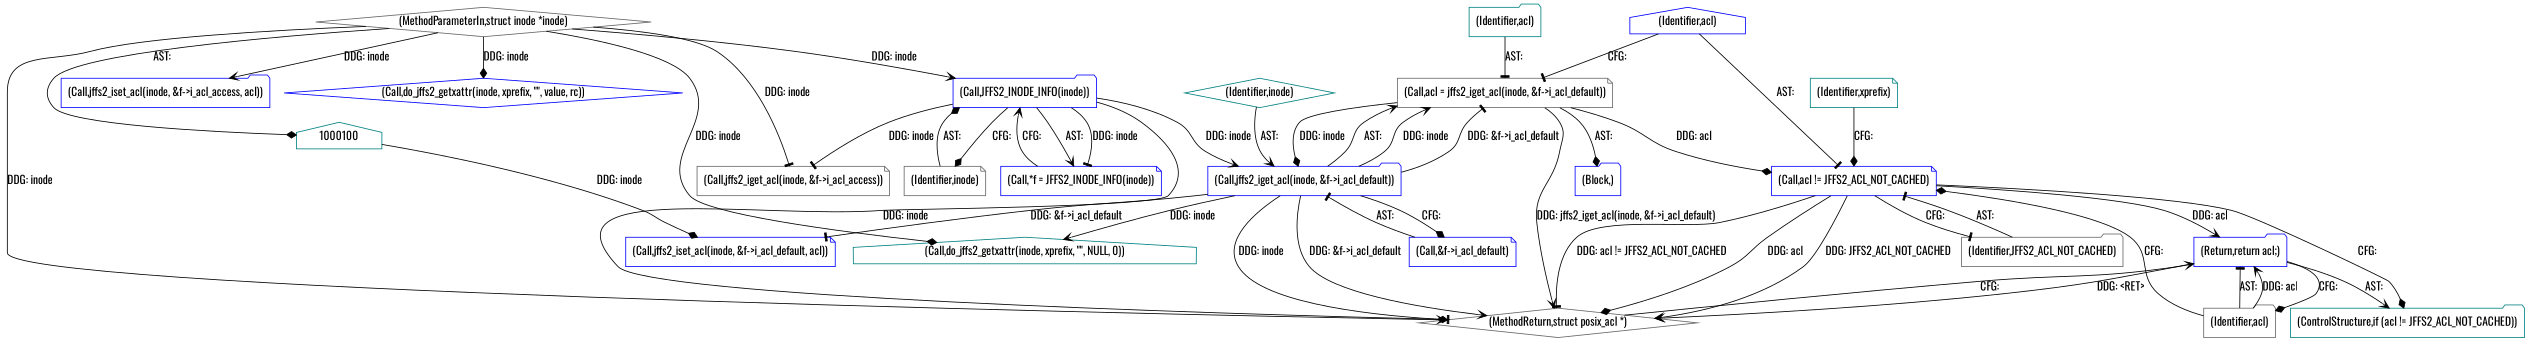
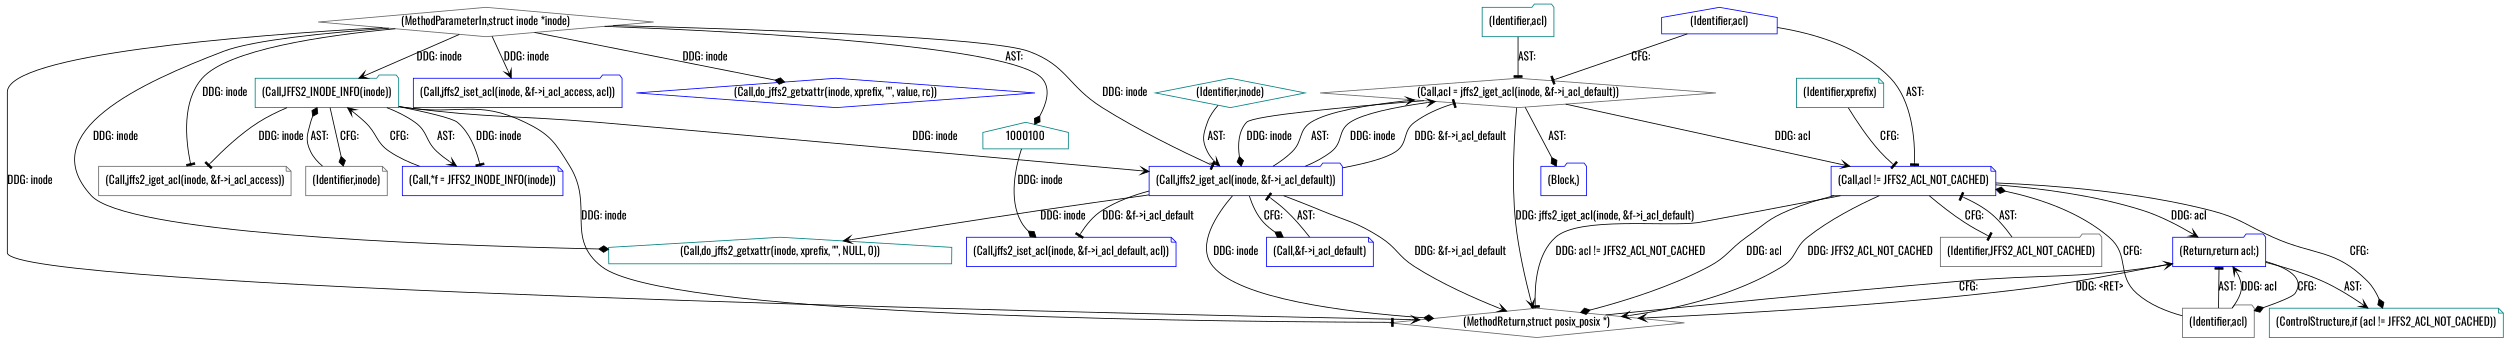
none -> (929, 39)
(1025, 93) -> (327, 93)
(1505, 93) -> (1518, 93)
(1854, 132) -> (1868, 137)
(1664, 147) -> (1704, 134)
(1558, 323) -> (1537, 323)
(2408, 323) -> (2386, 323)
